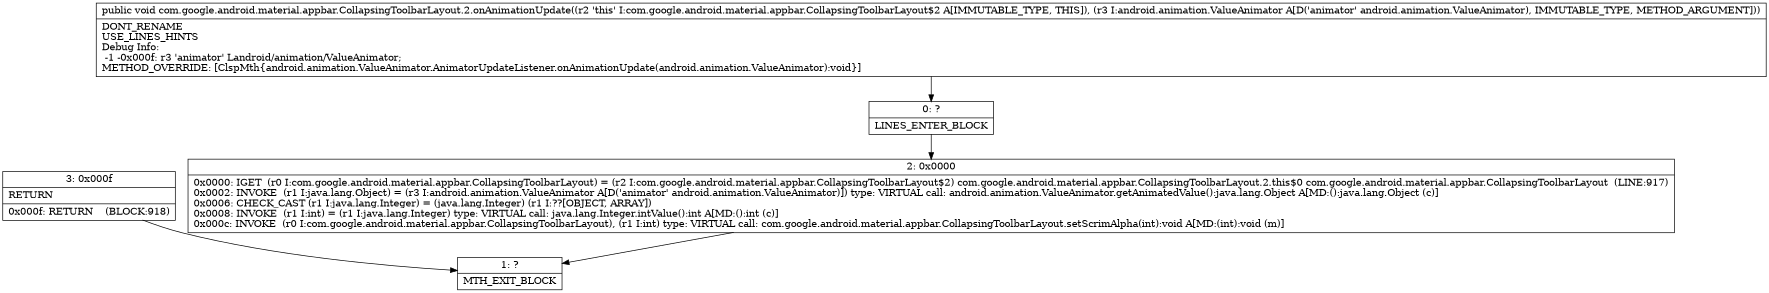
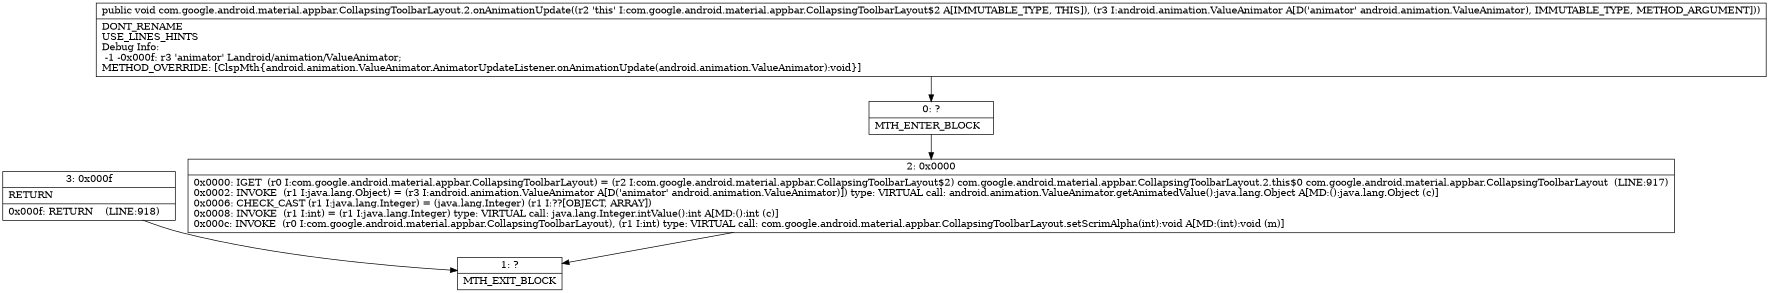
(931, 126) -> (927, 126)
(89, 212) -> (84, 212)
